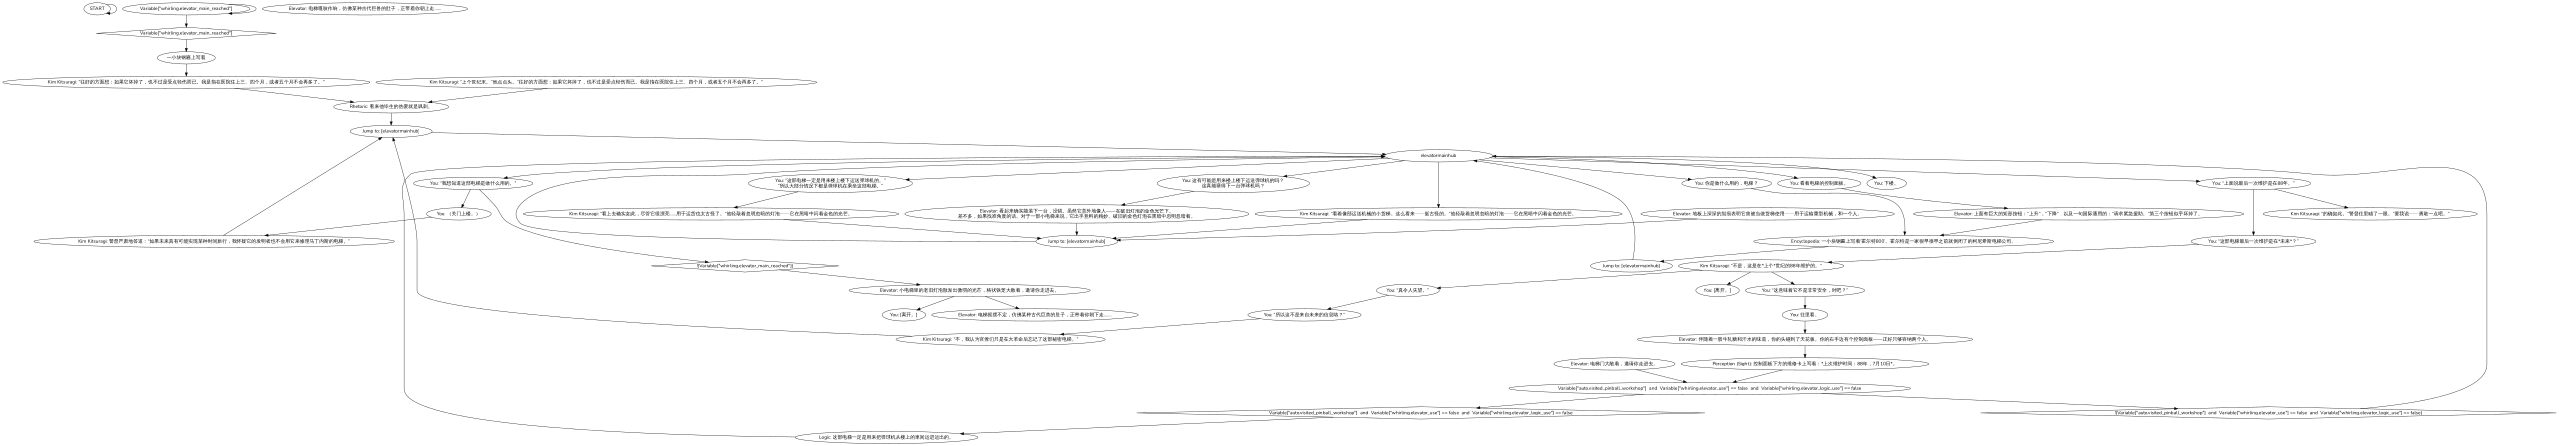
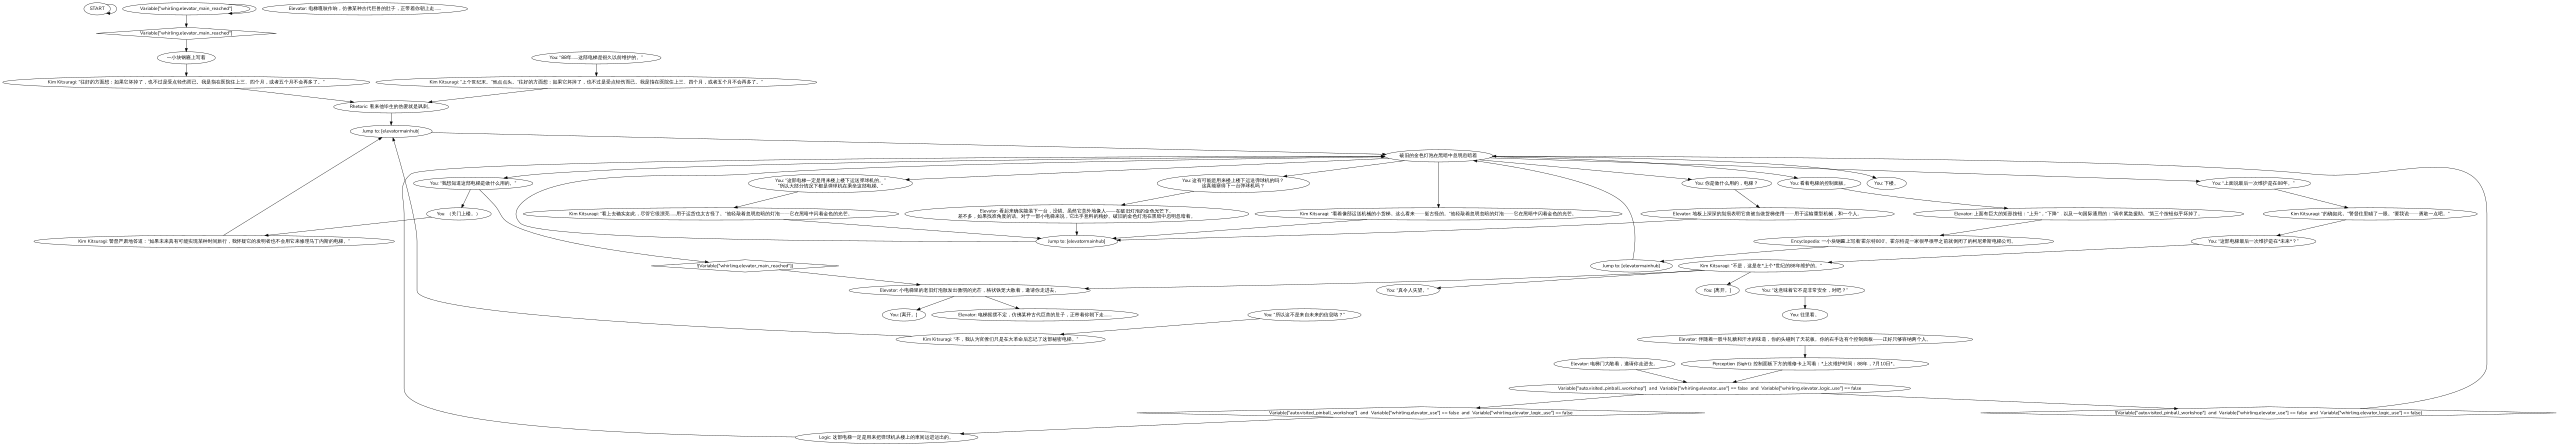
none -> (596, 58)
(1439, 156) -> (1439, 156)
(1839, 193) -> (1746, 198)
(2254, 211) -> (2313, 227)
(1782, 277) -> (1397, 282)
(1360, 302) -> none
(1805, 326) -> none
